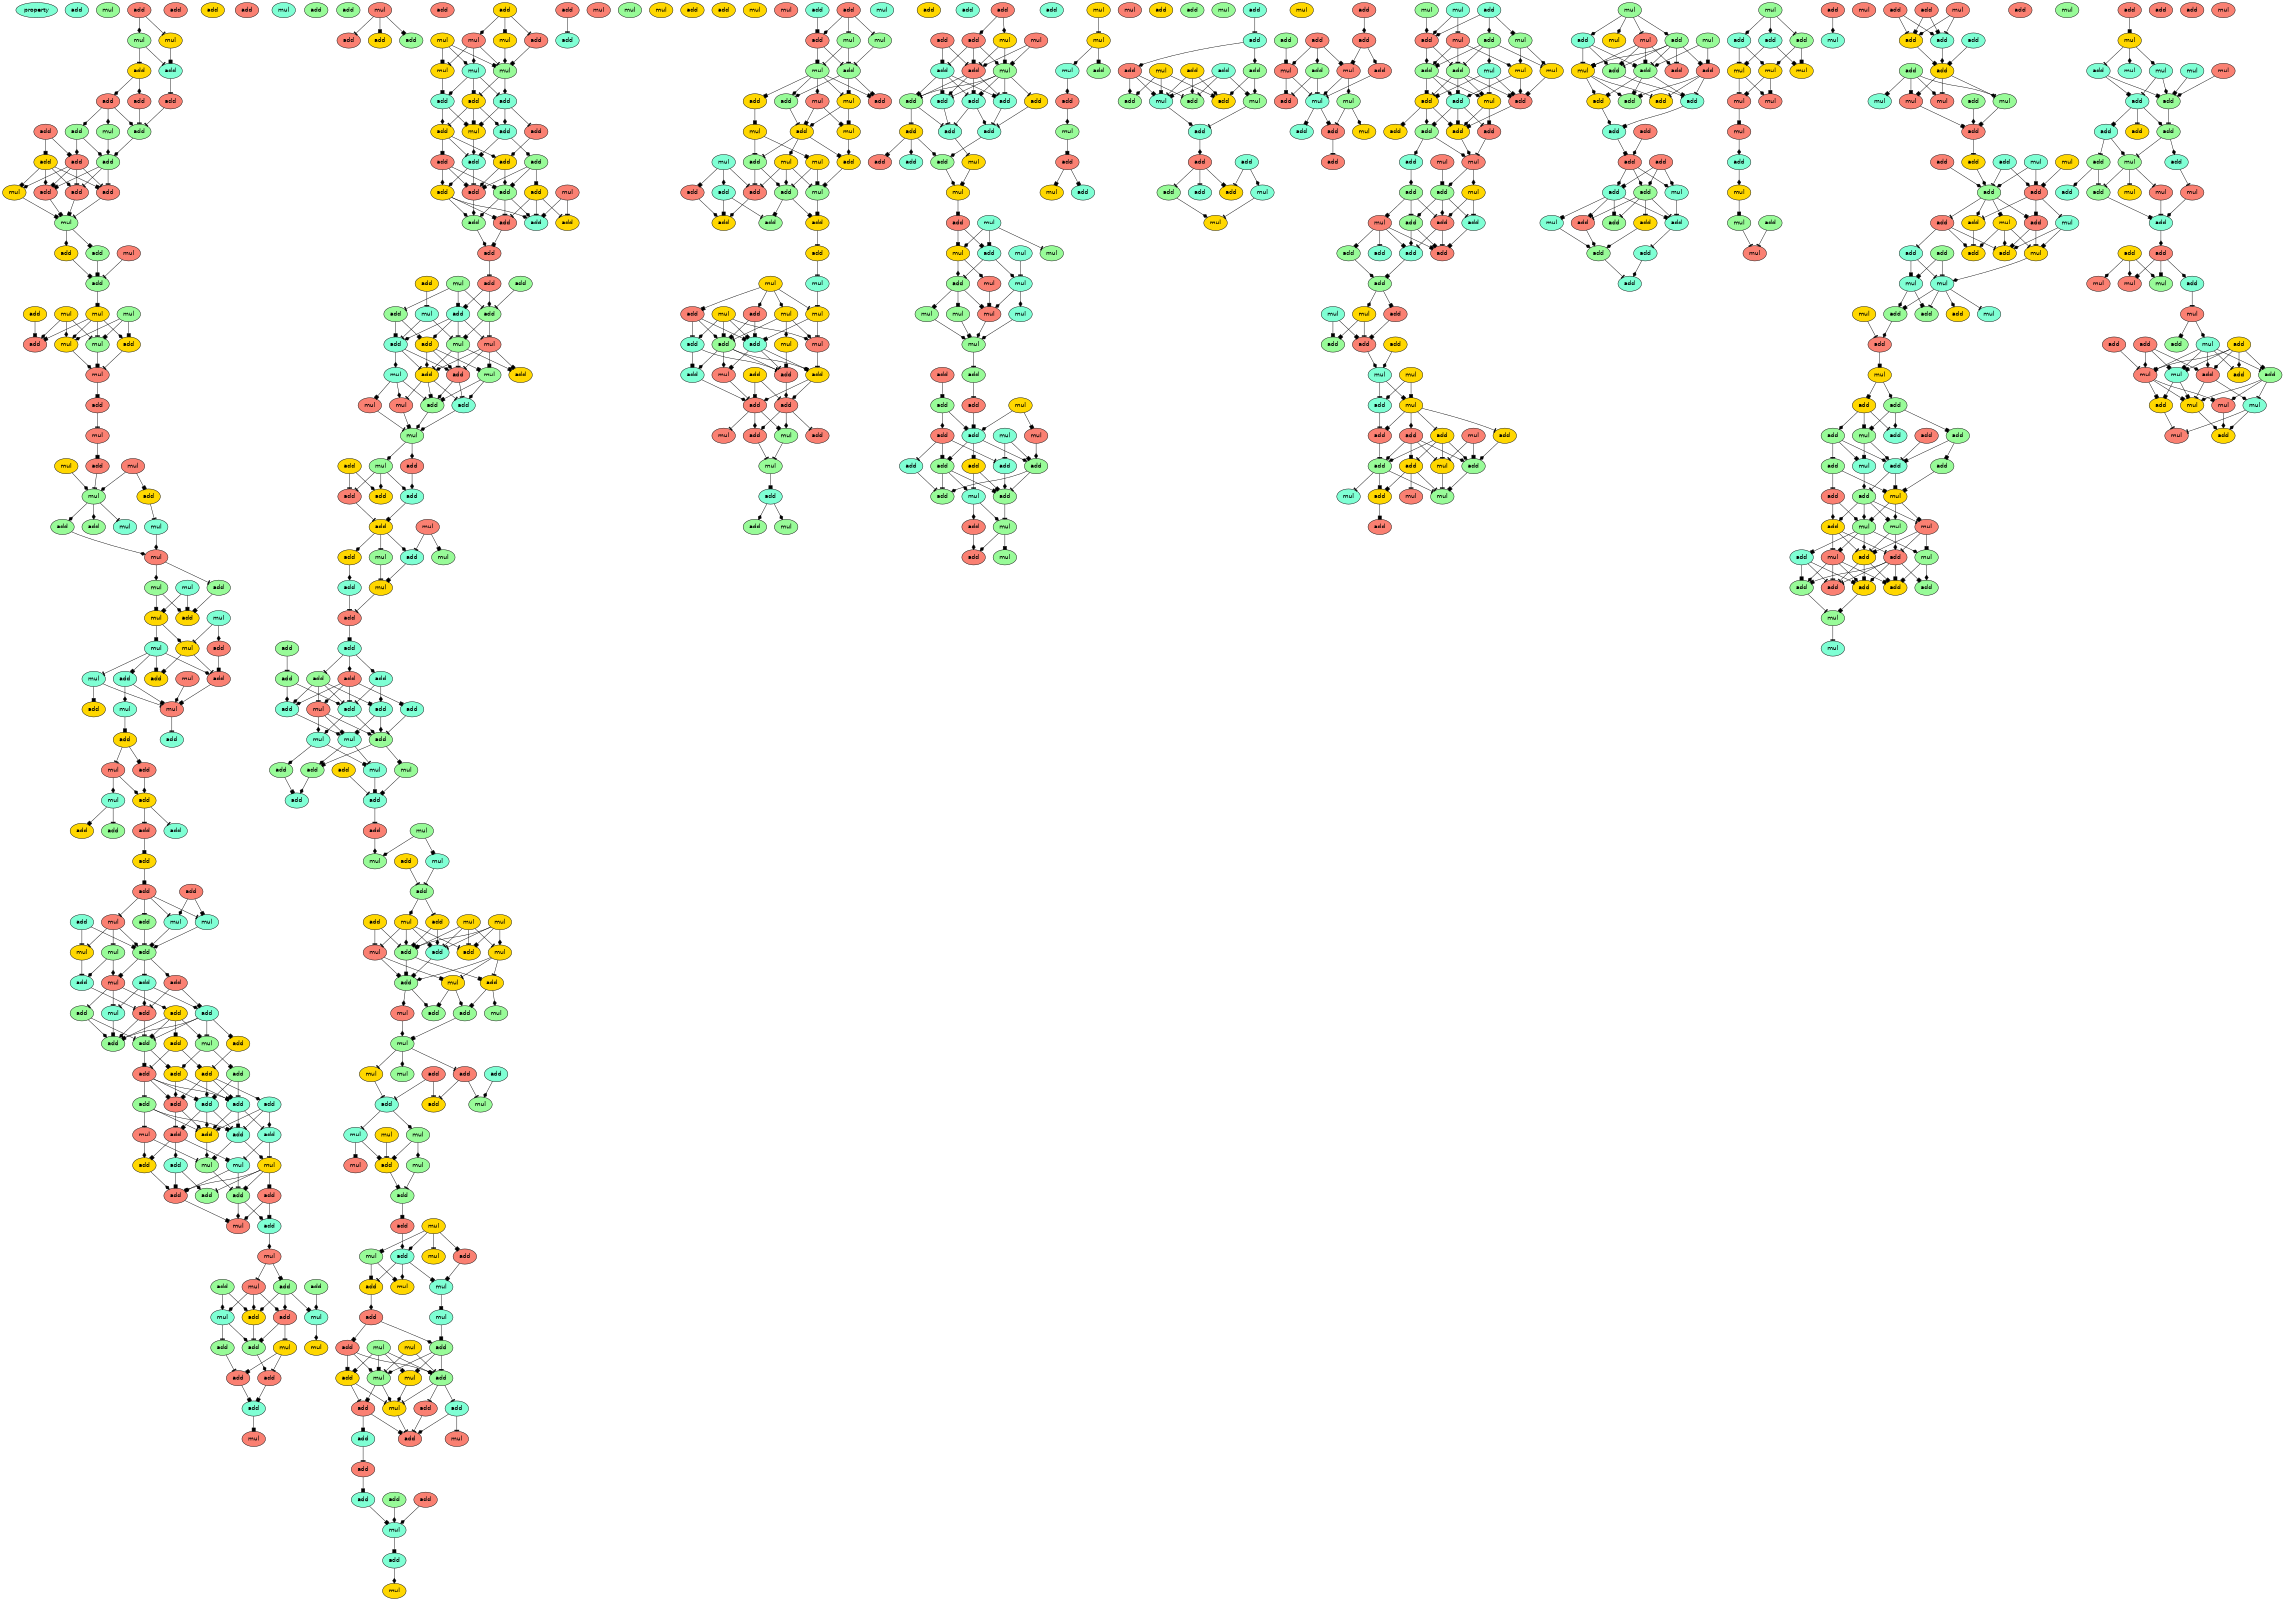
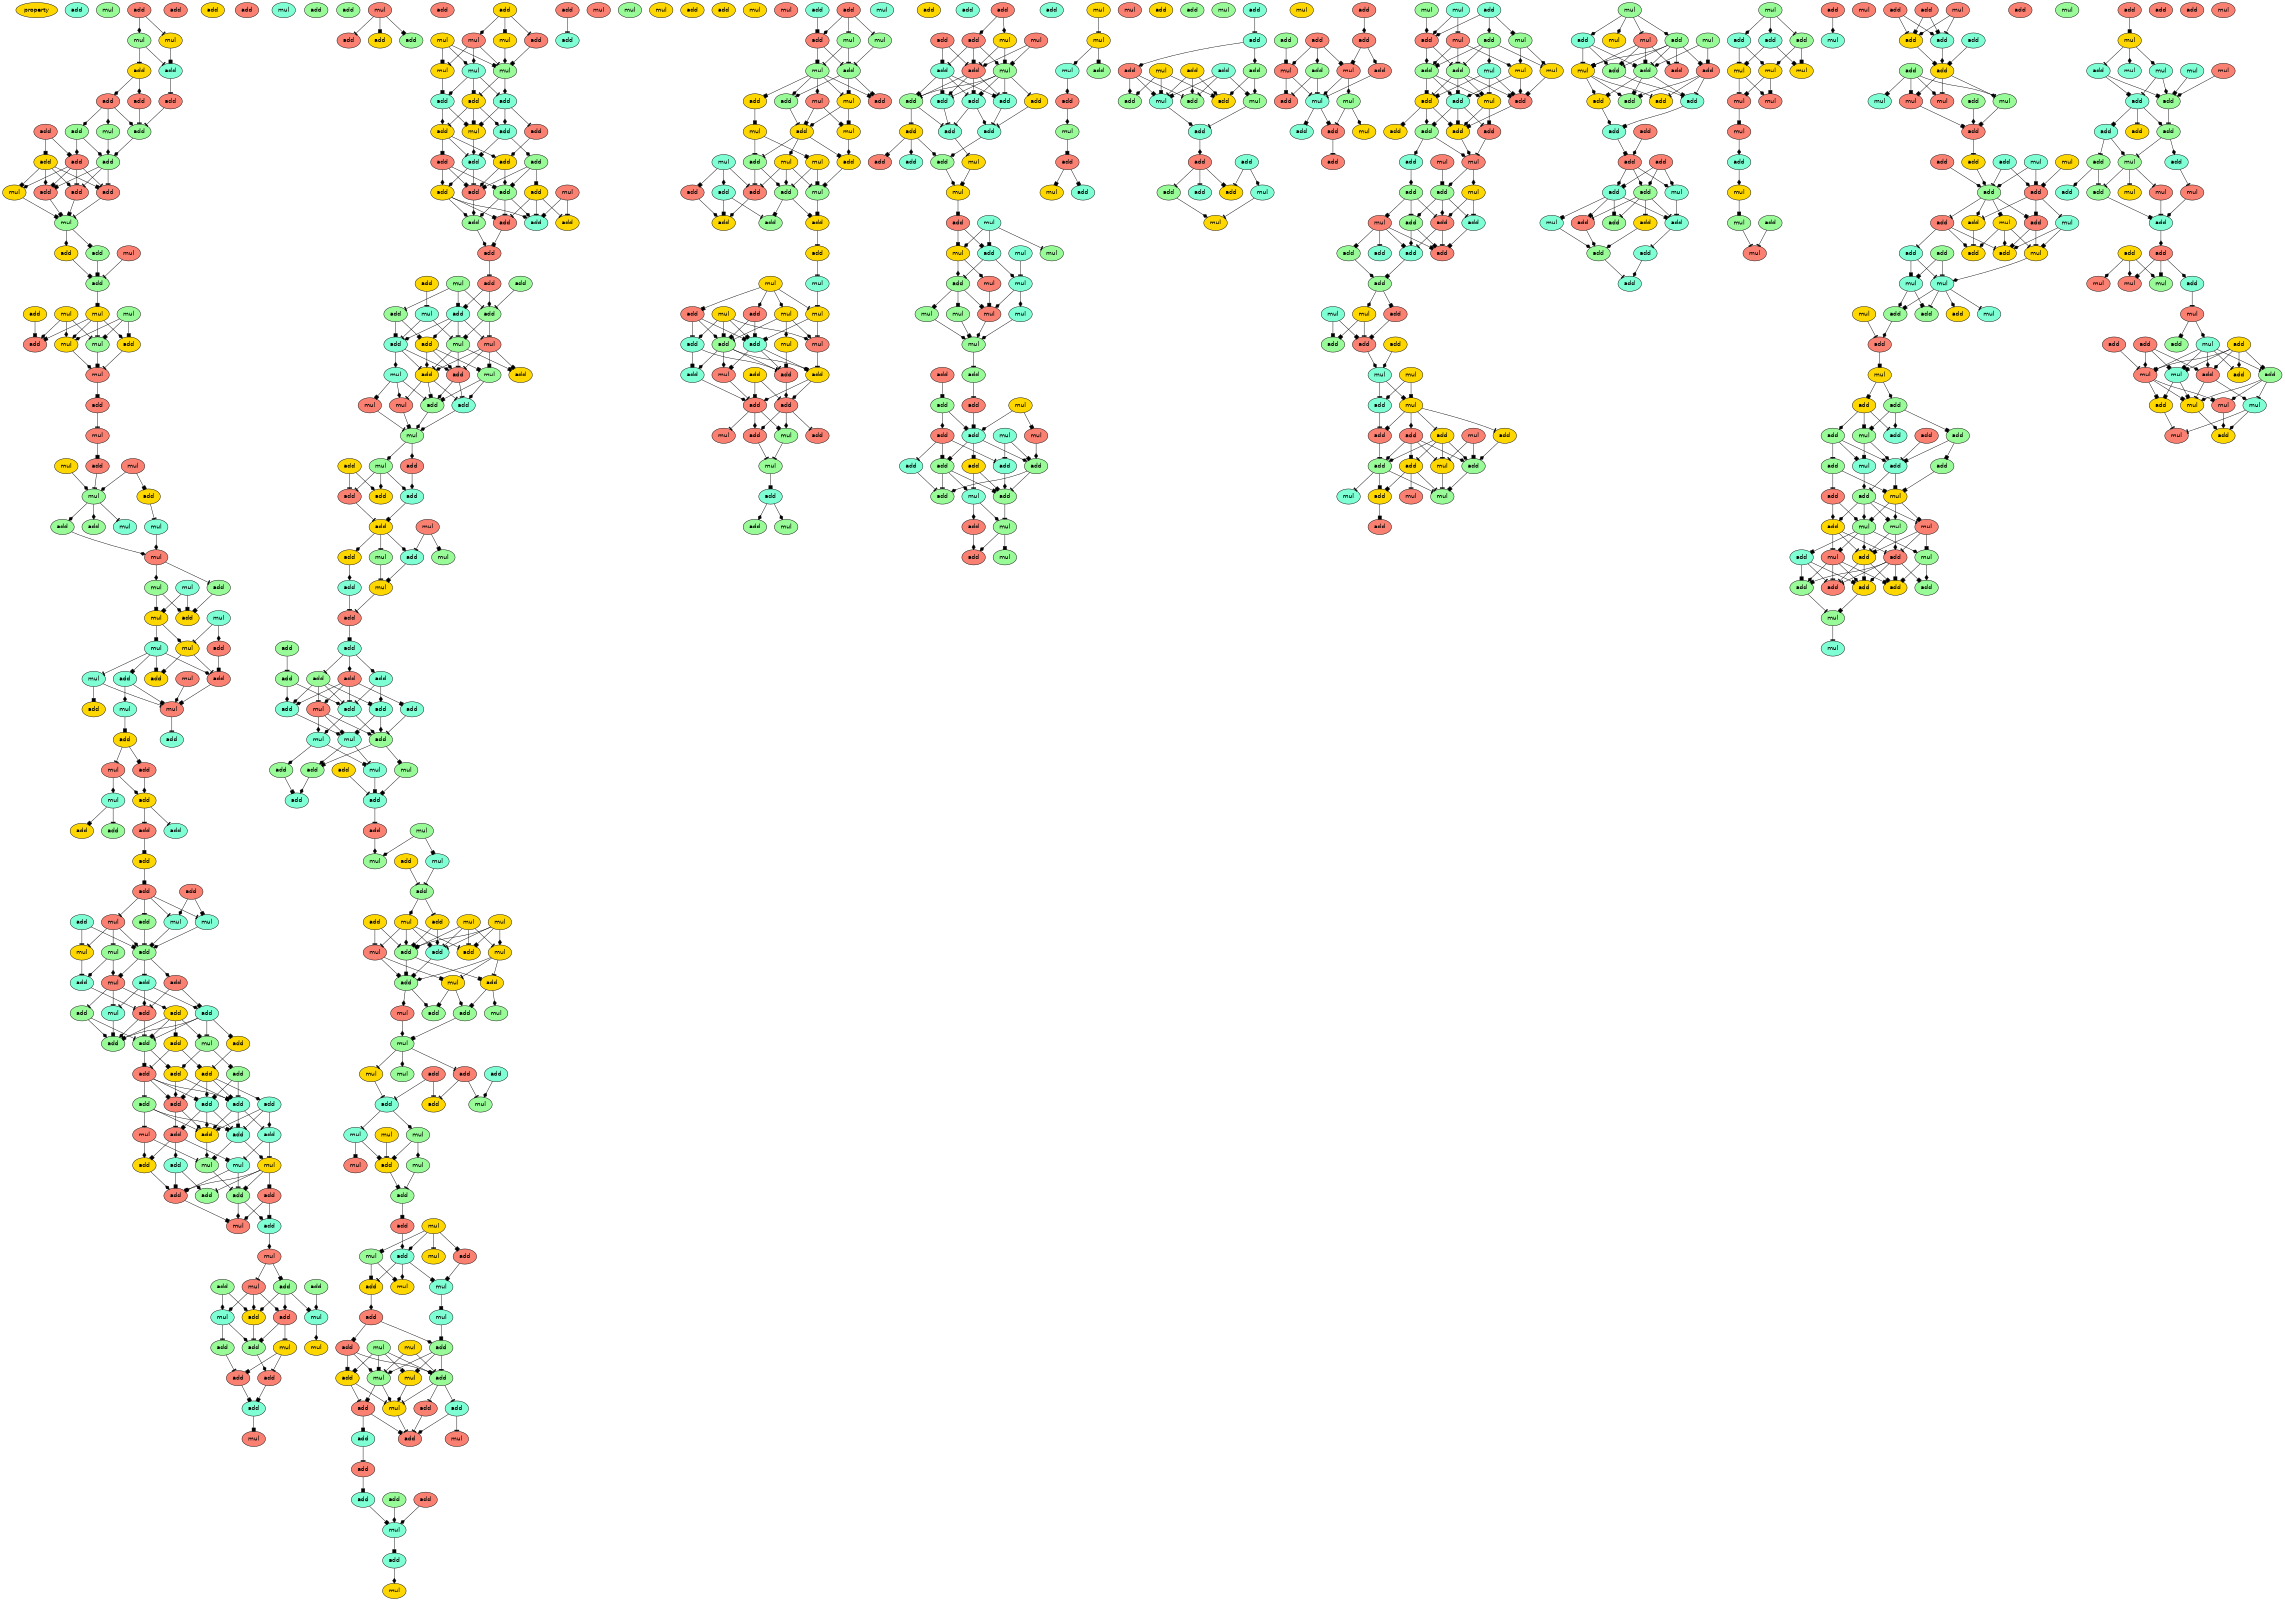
(37, 10) -> (37, 10)
